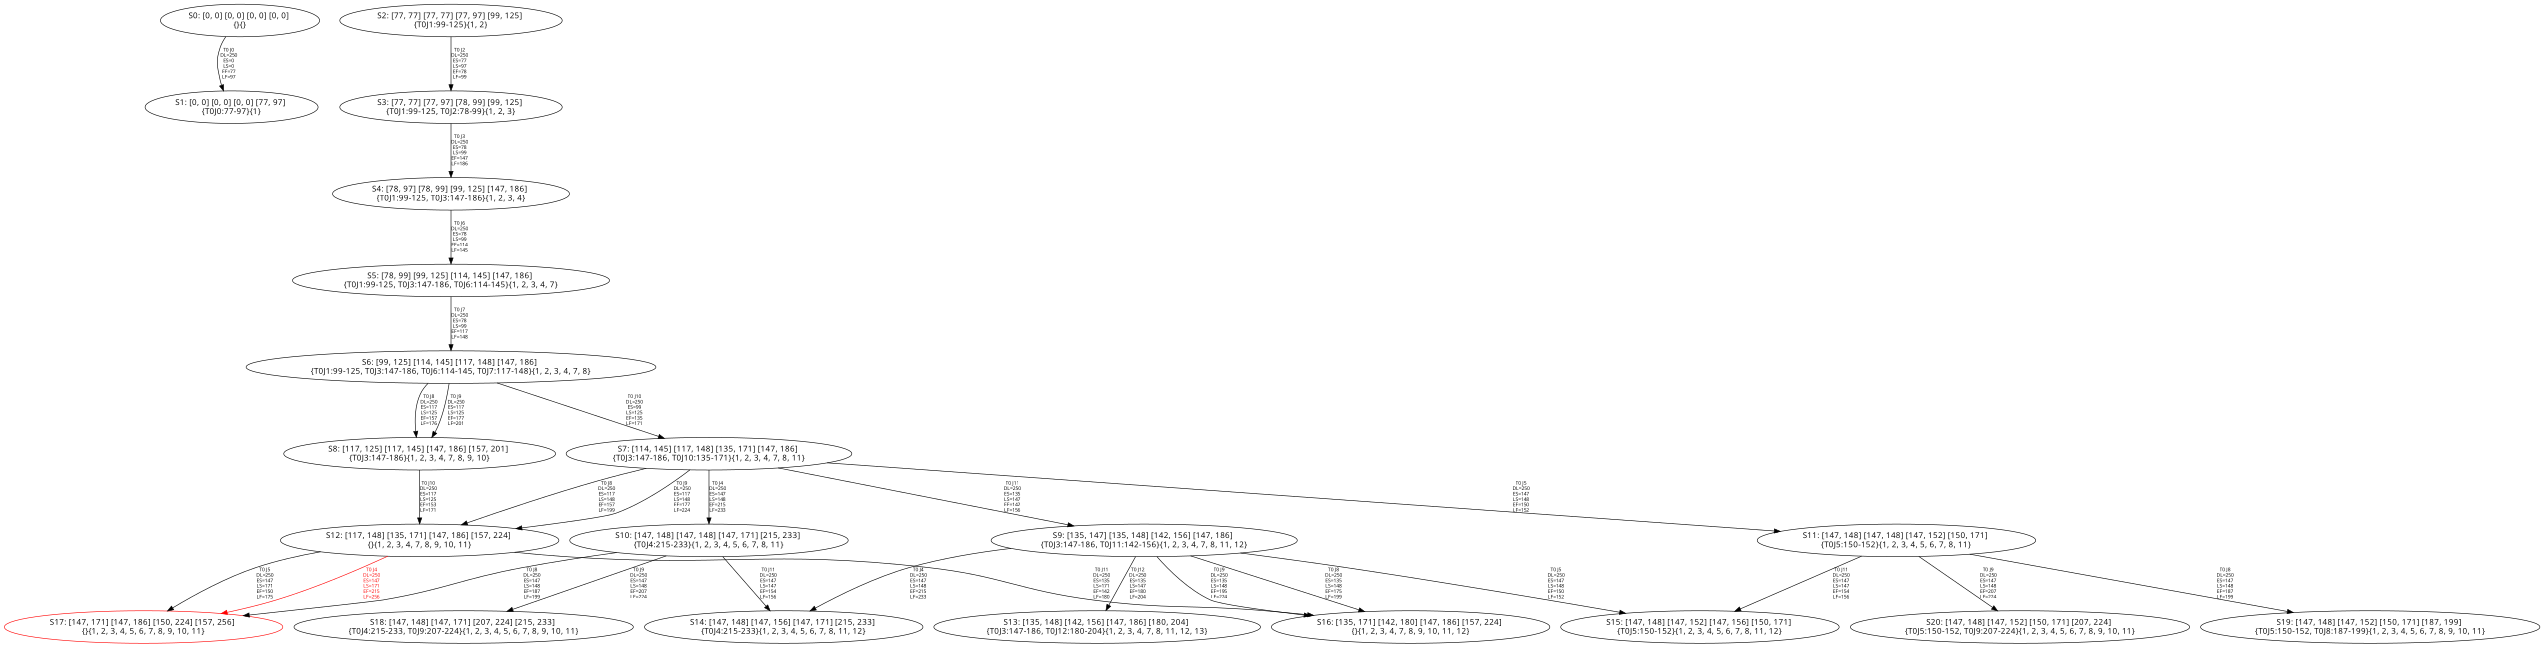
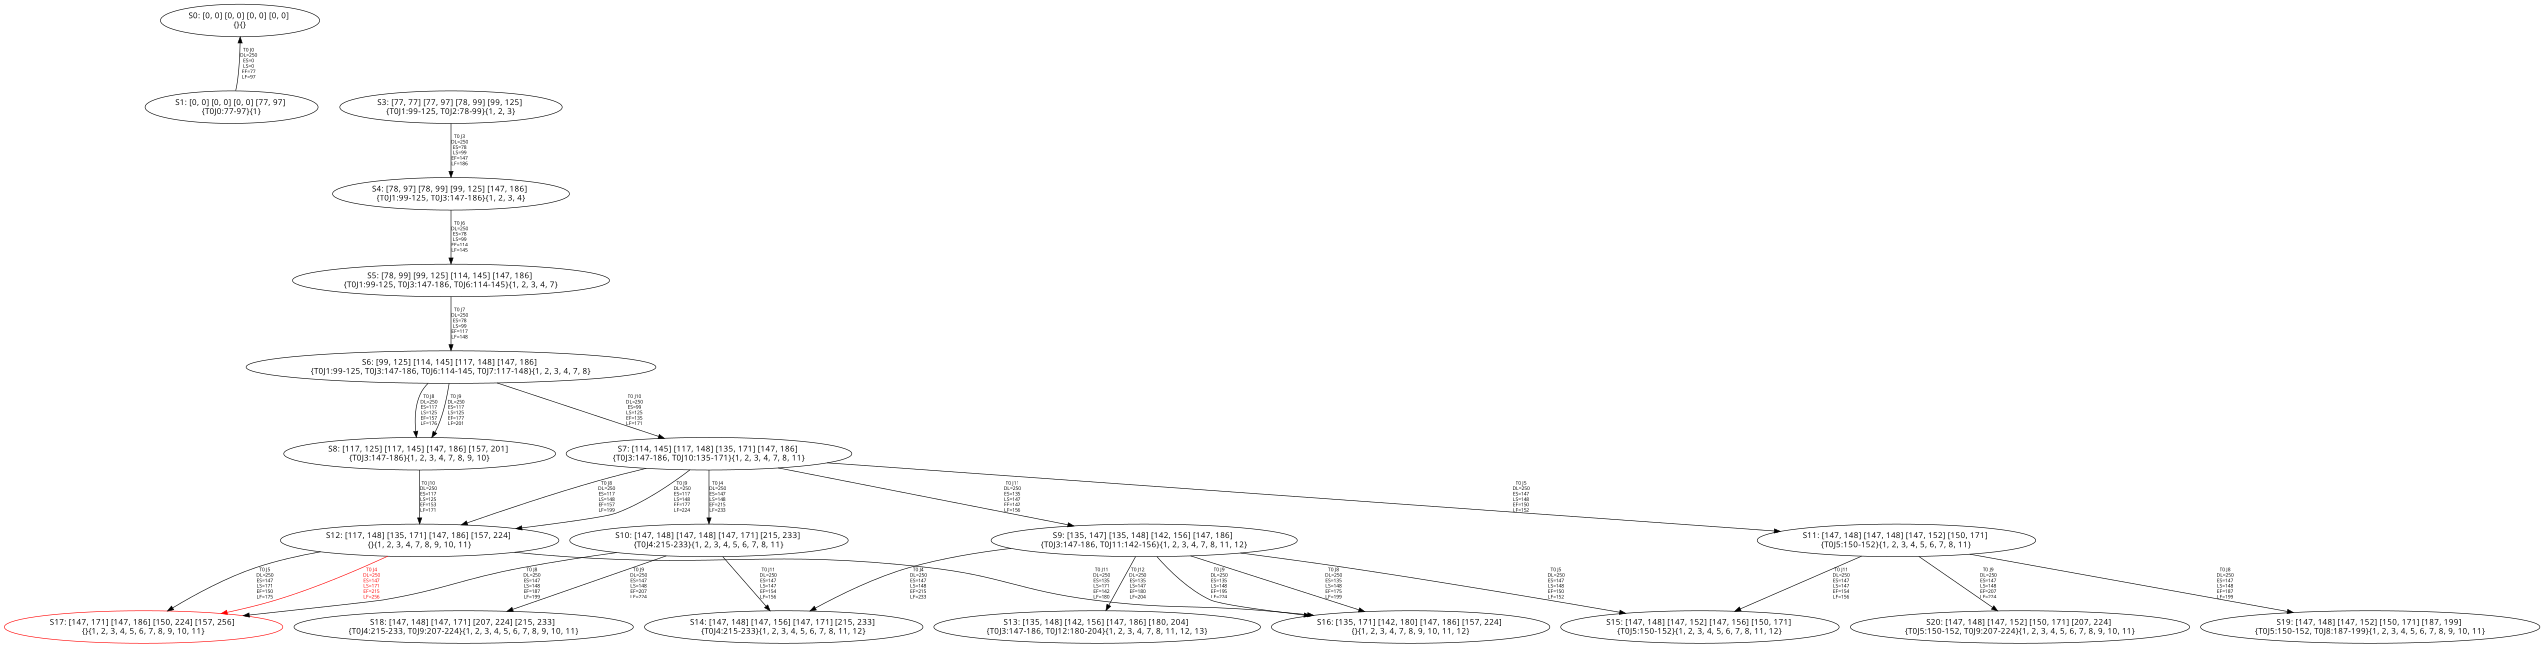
(451, 20) -> none
(217, 60) -> (239, 67)
